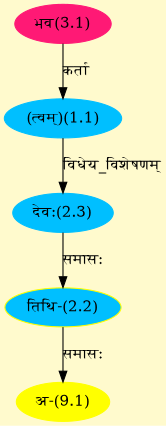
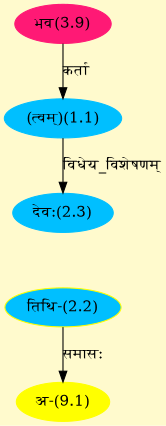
(63, 24) -> (63, 24)
(63, 255) -> none
